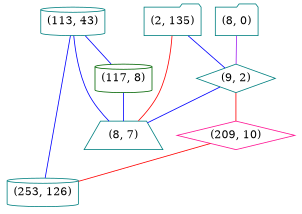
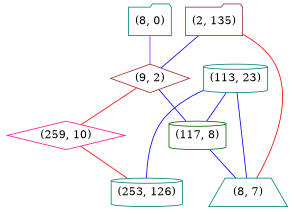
(73, 21) -> (235, 78)
(173, 21) -> (214, 21)
(236, 78) -> (150, 78)
(184, 105) -> (171, 104)
(236, 135) -> (66, 135)
